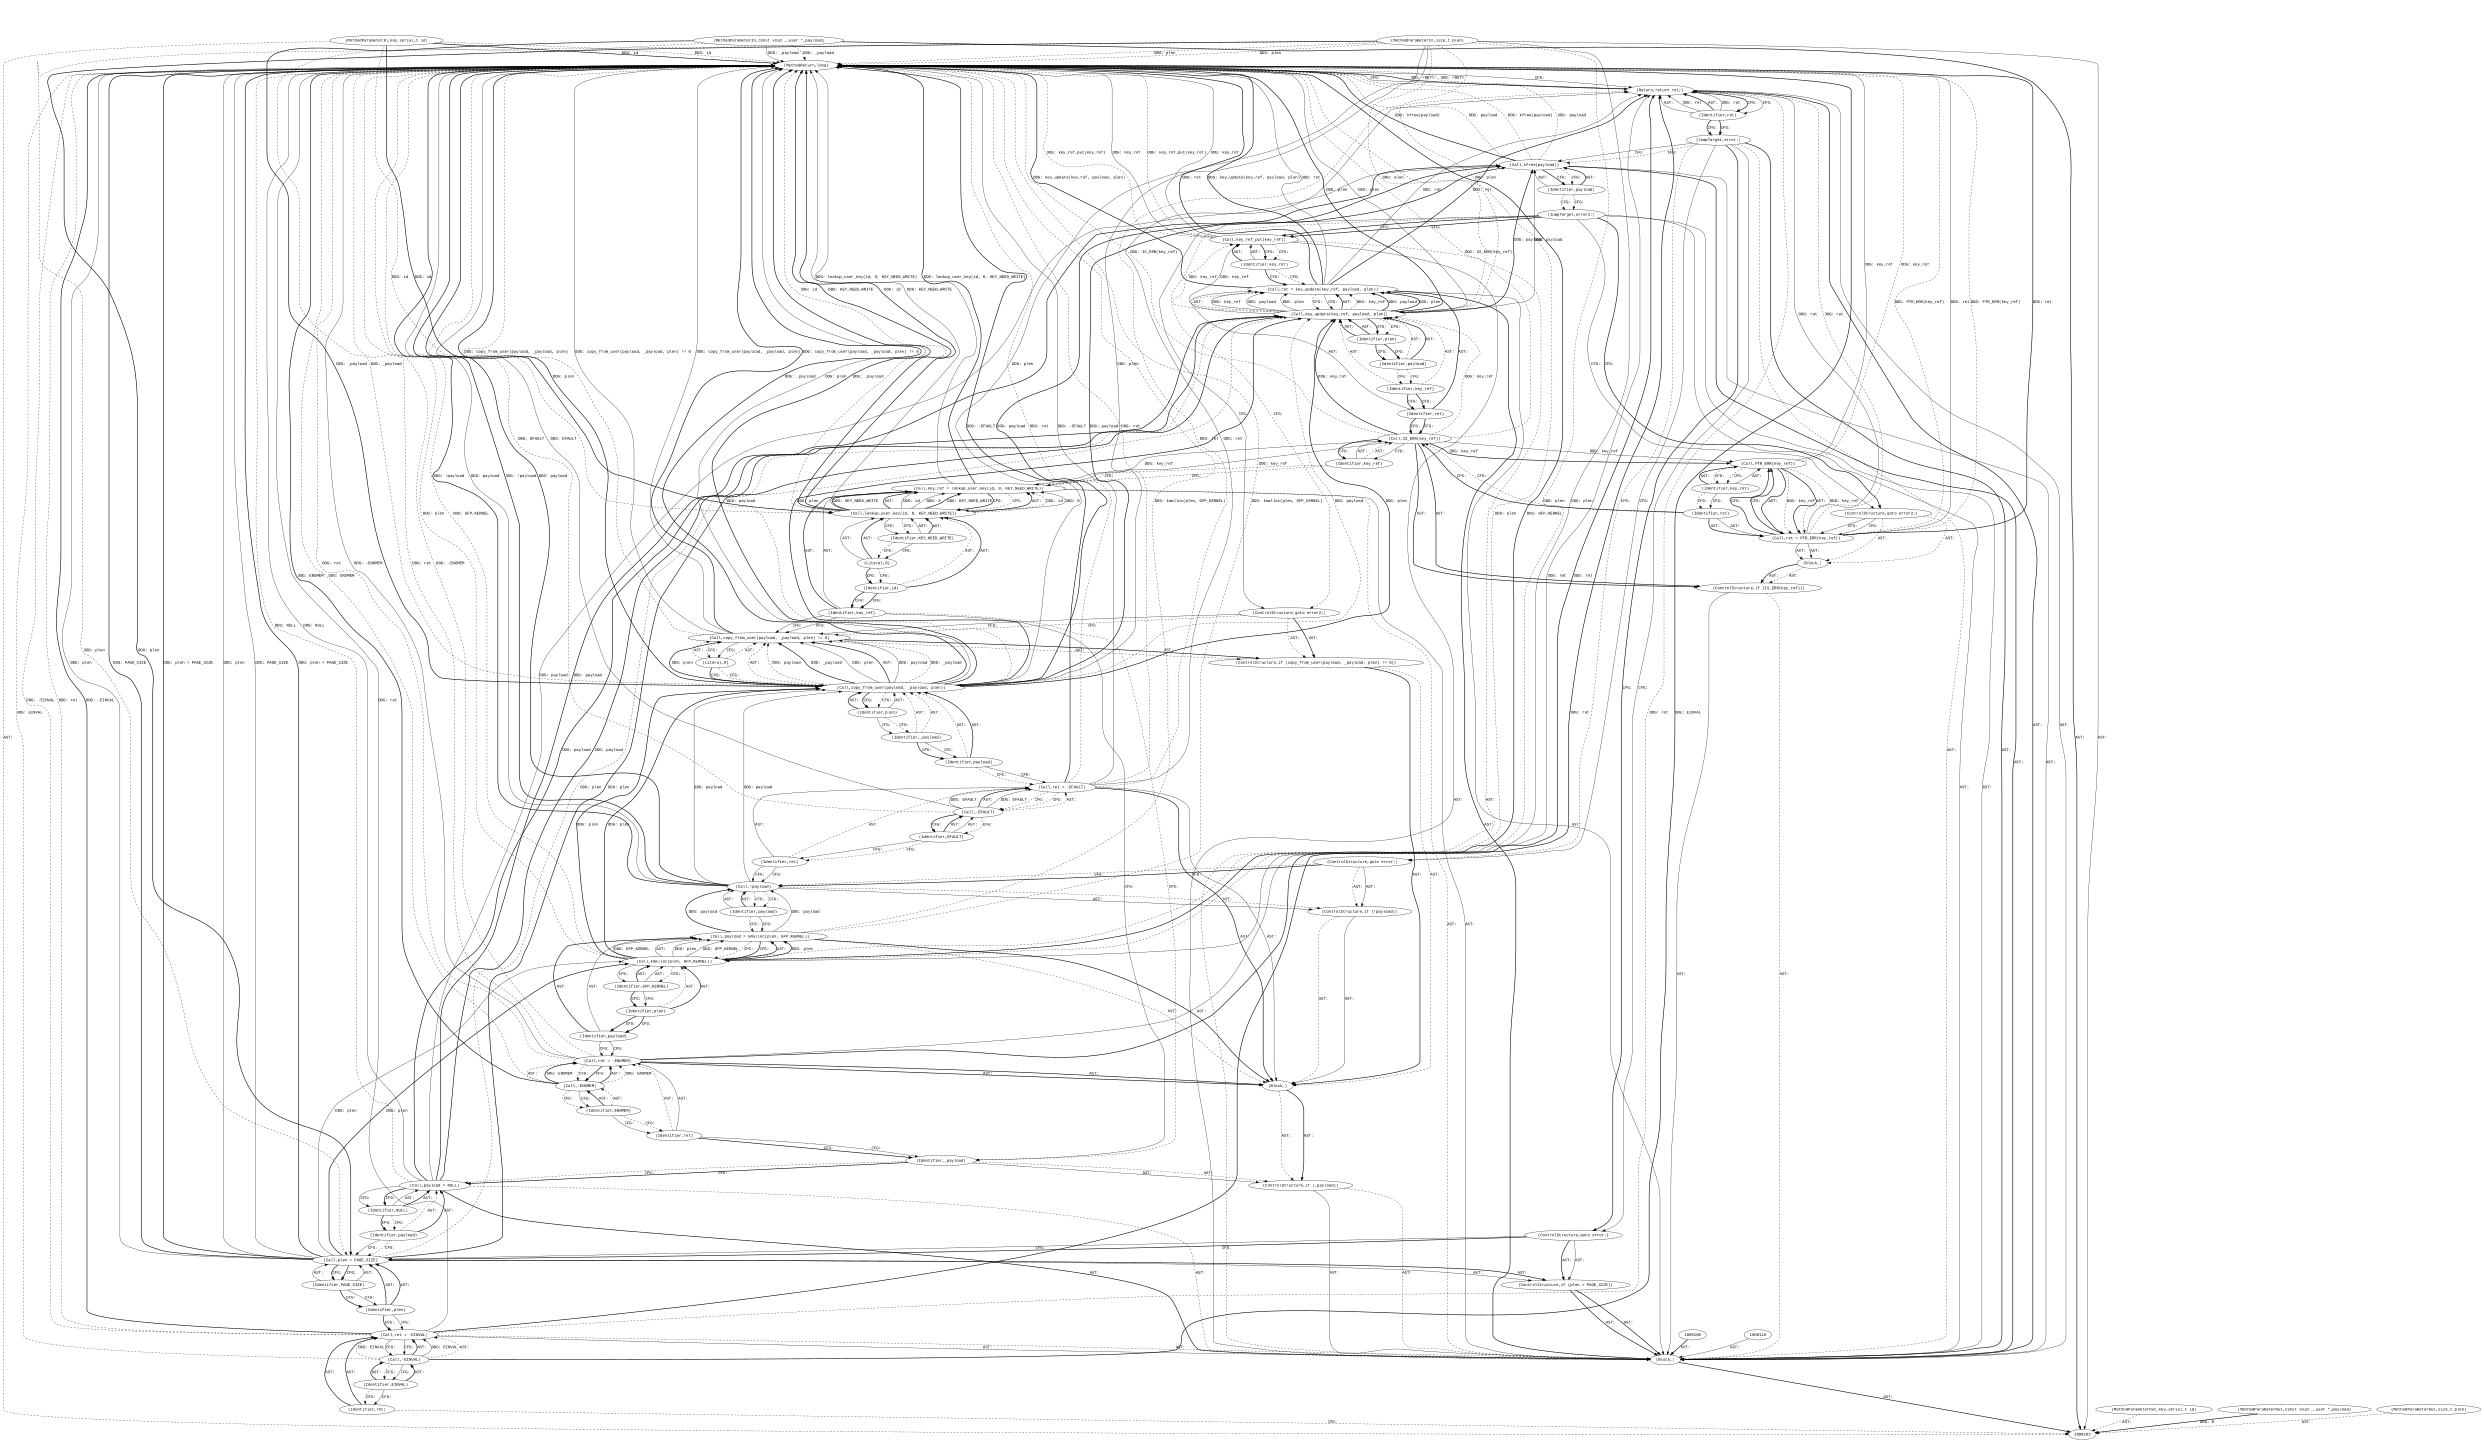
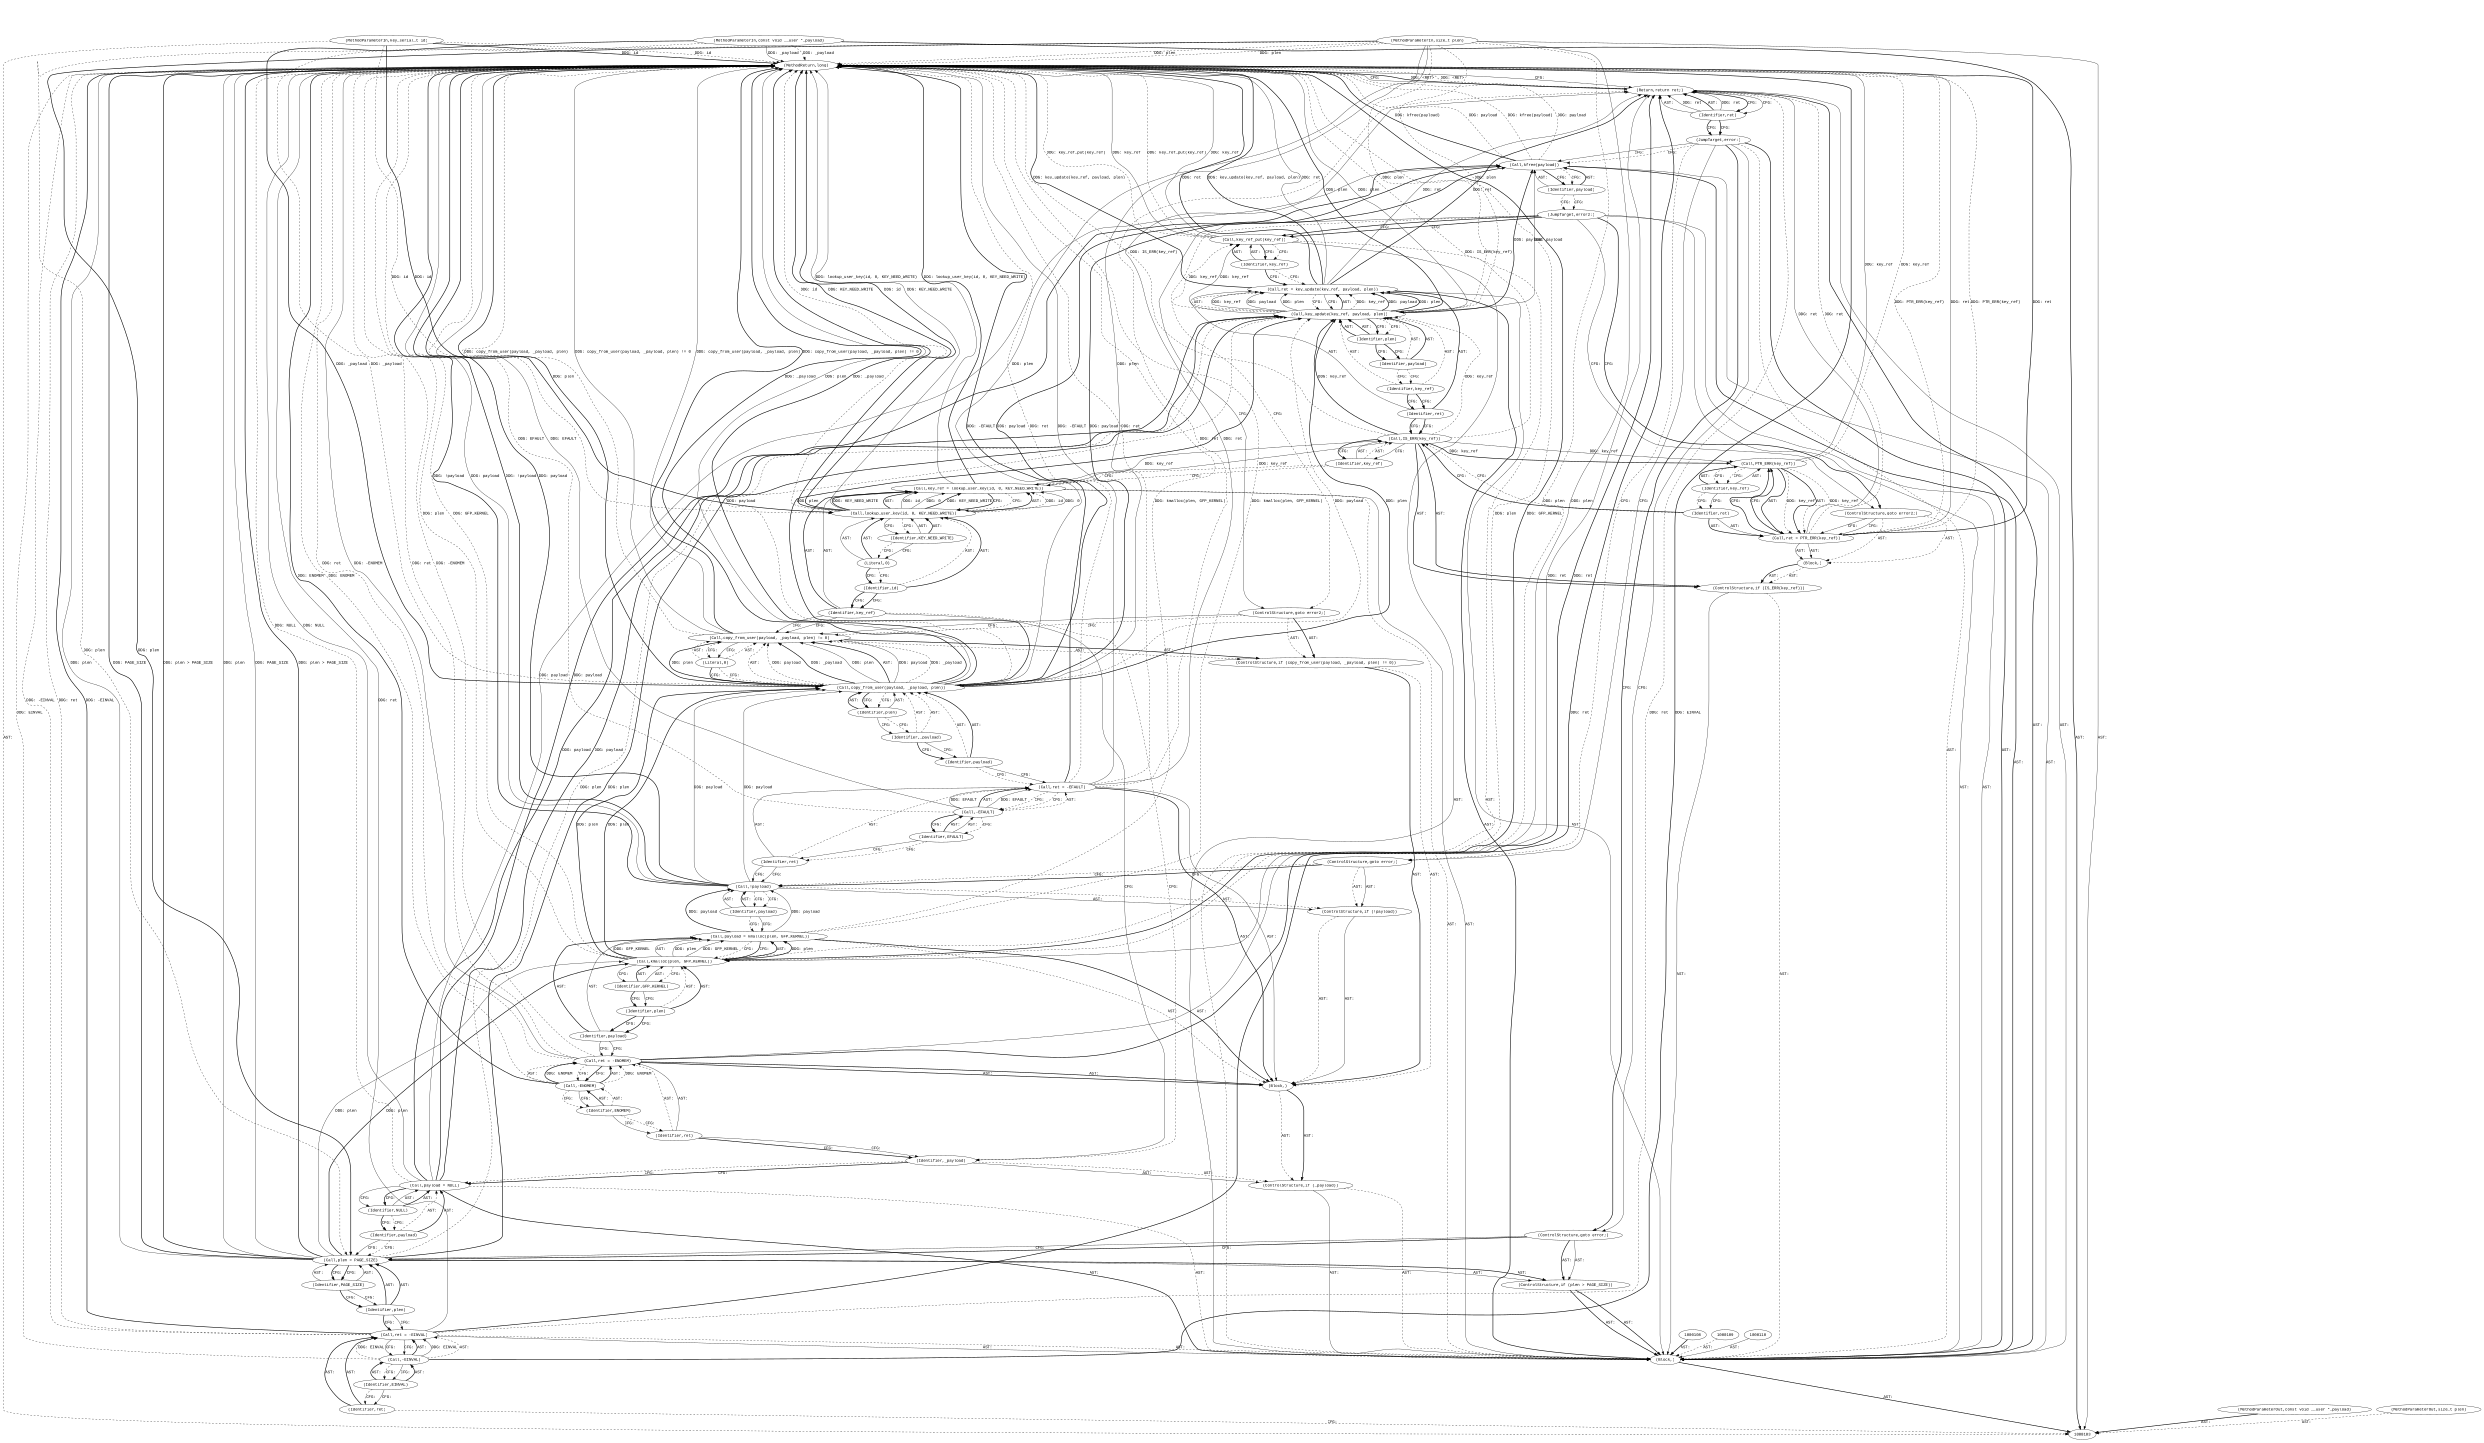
none -> (1725, 1335)
(2154, 1409) -> none
(2207, 1422) -> (2207, 1422)
